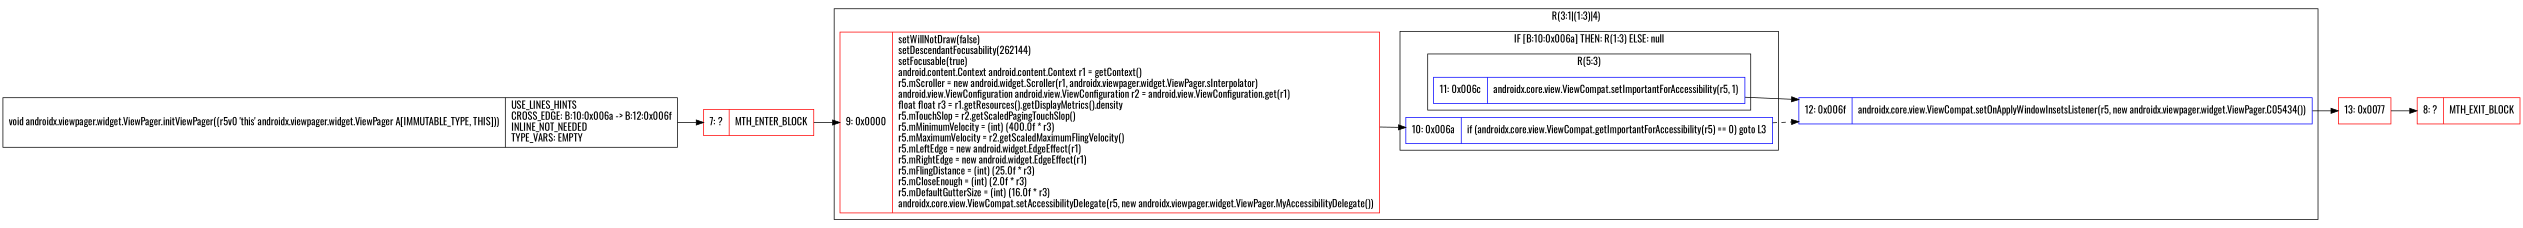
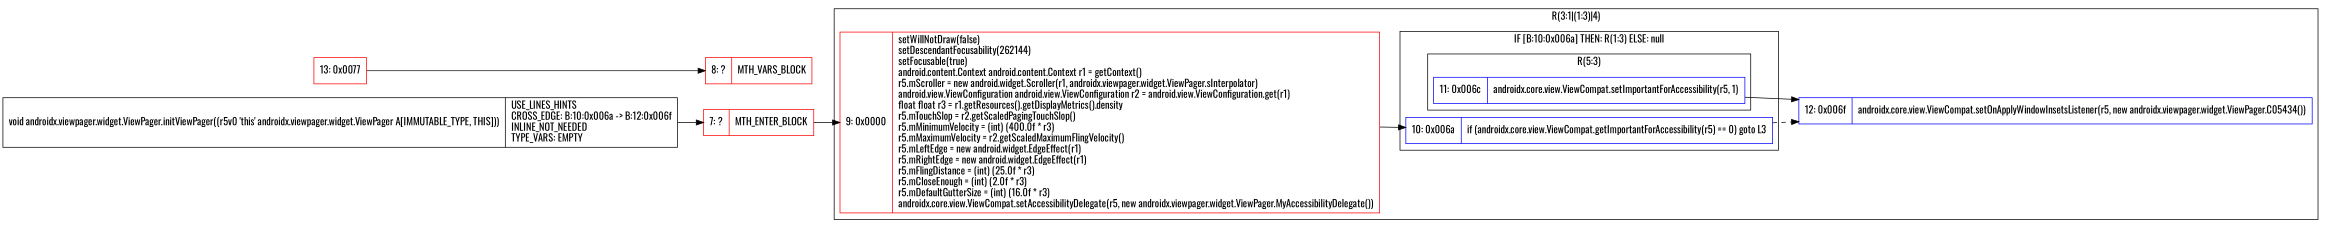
(2482, 110) -> (772, 70)
(2323, 111) -> none
